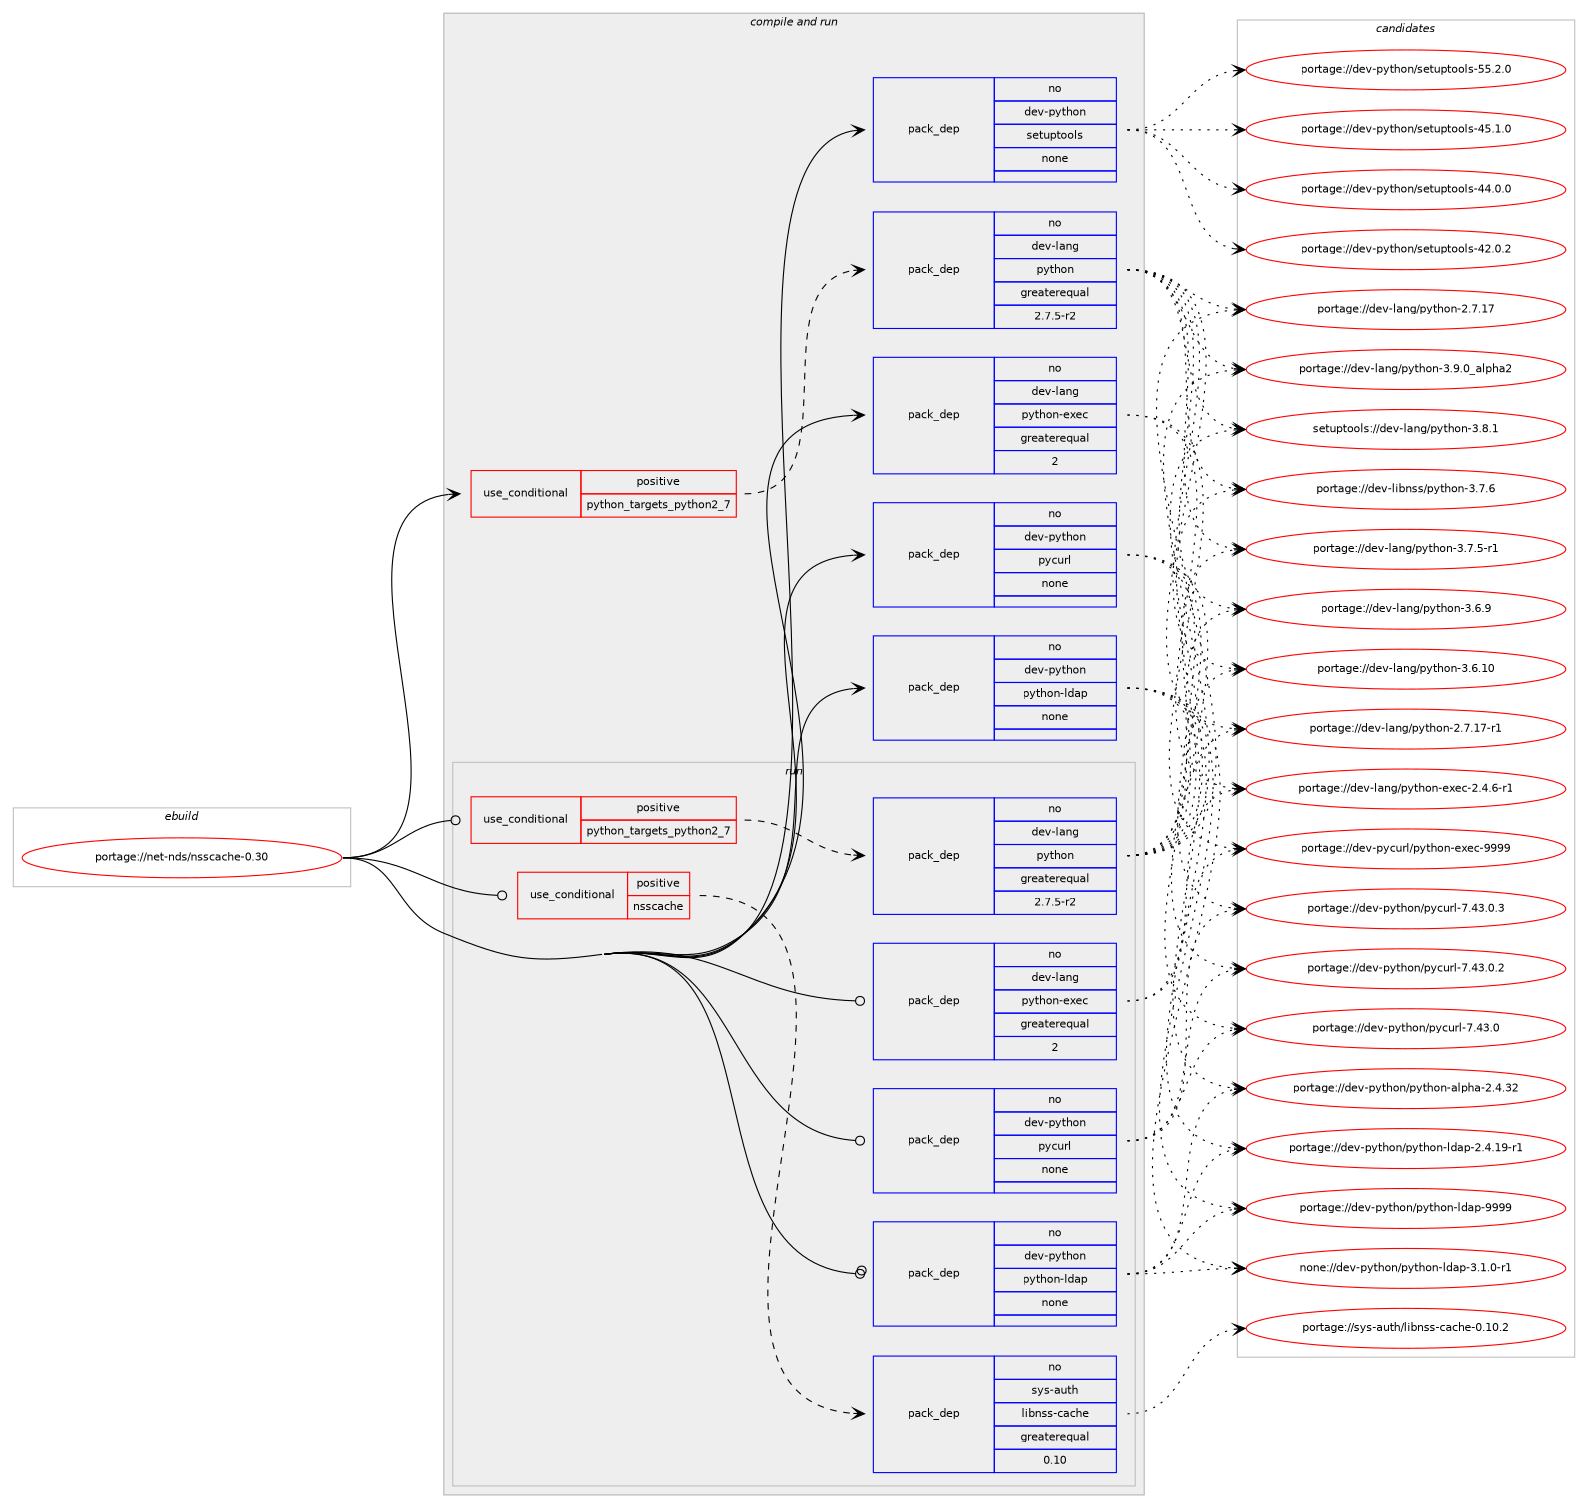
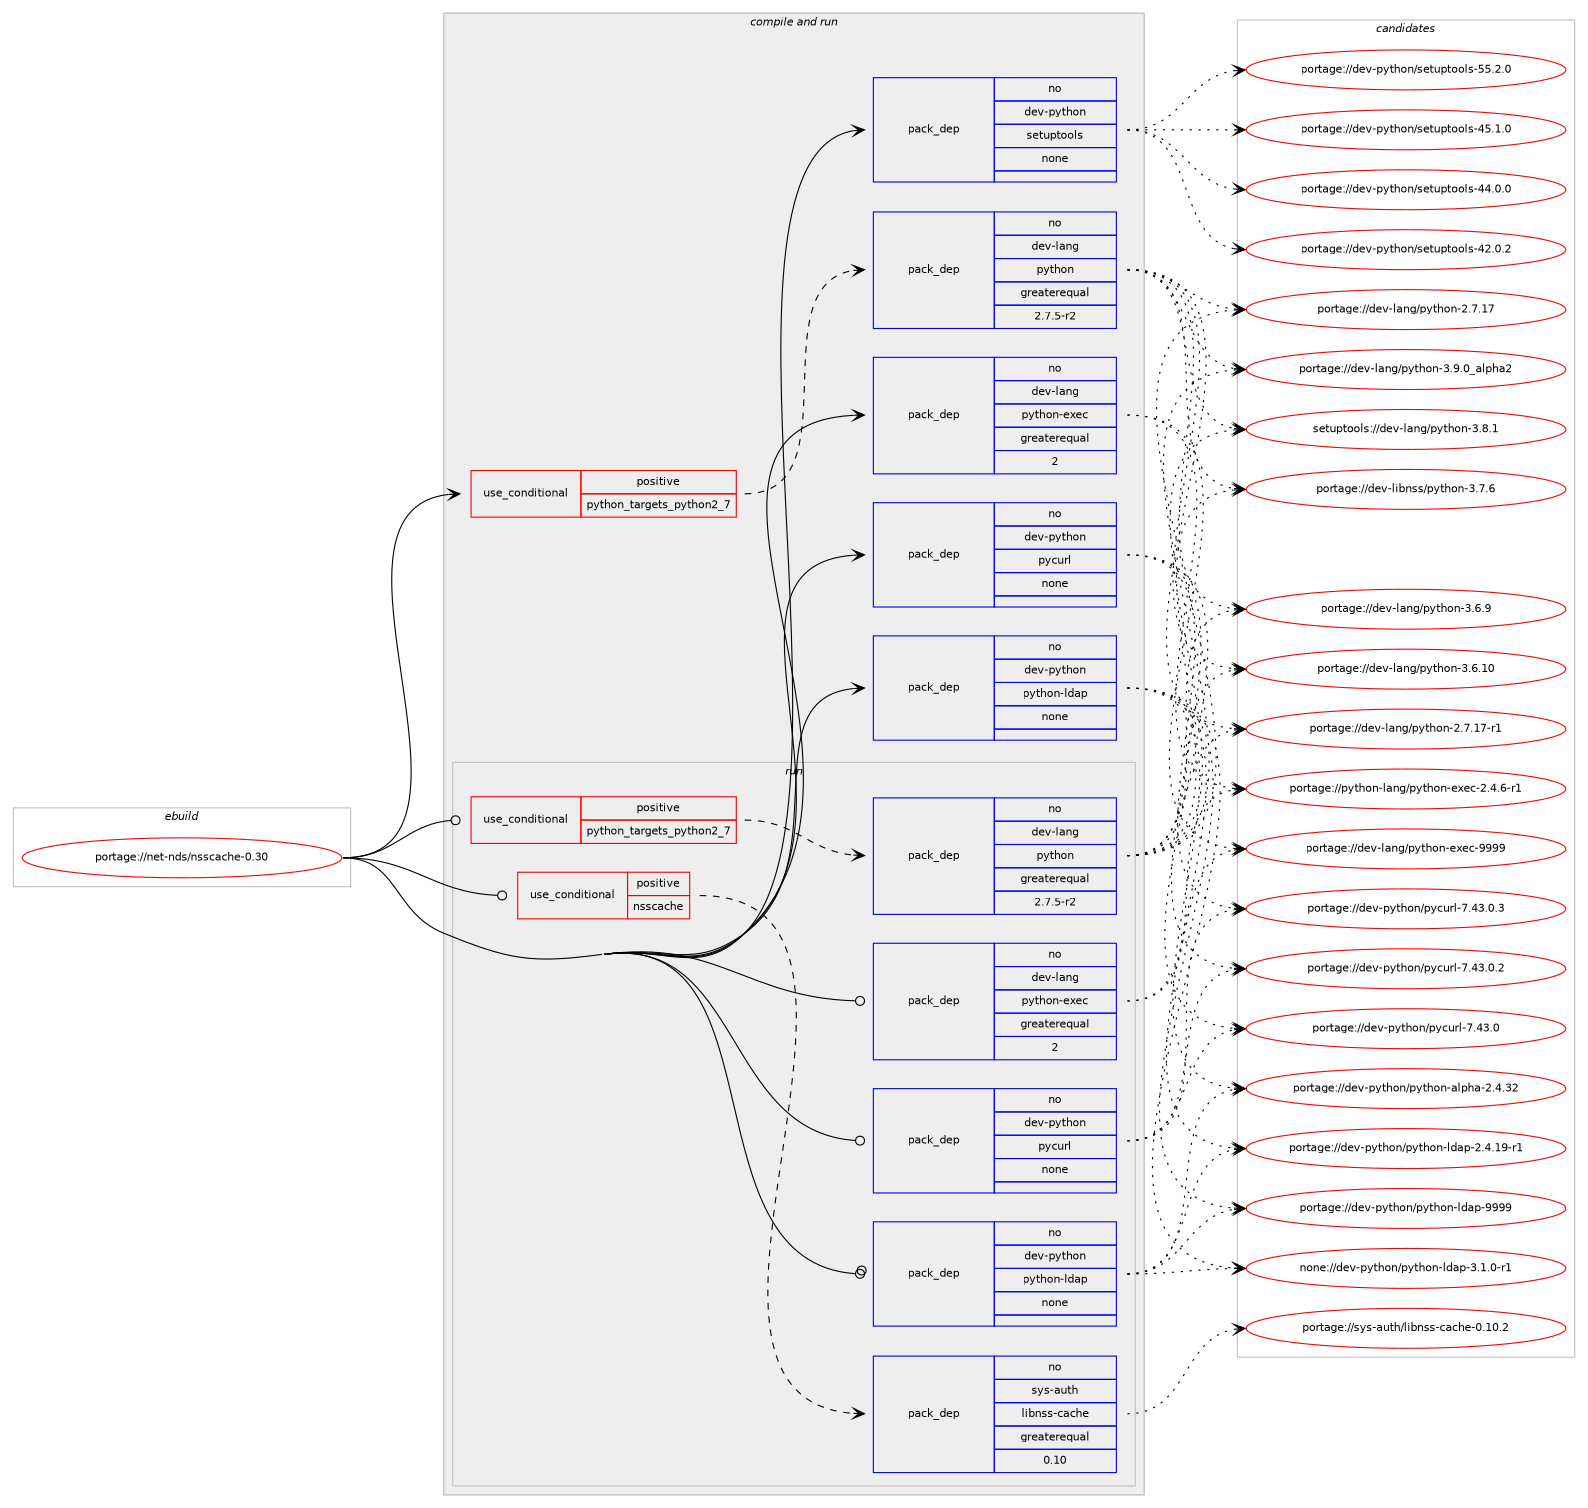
(1406, 549) -> none
(1406, 789) -> (1406, 789)
(1406, 849) -> (1406, 849)
